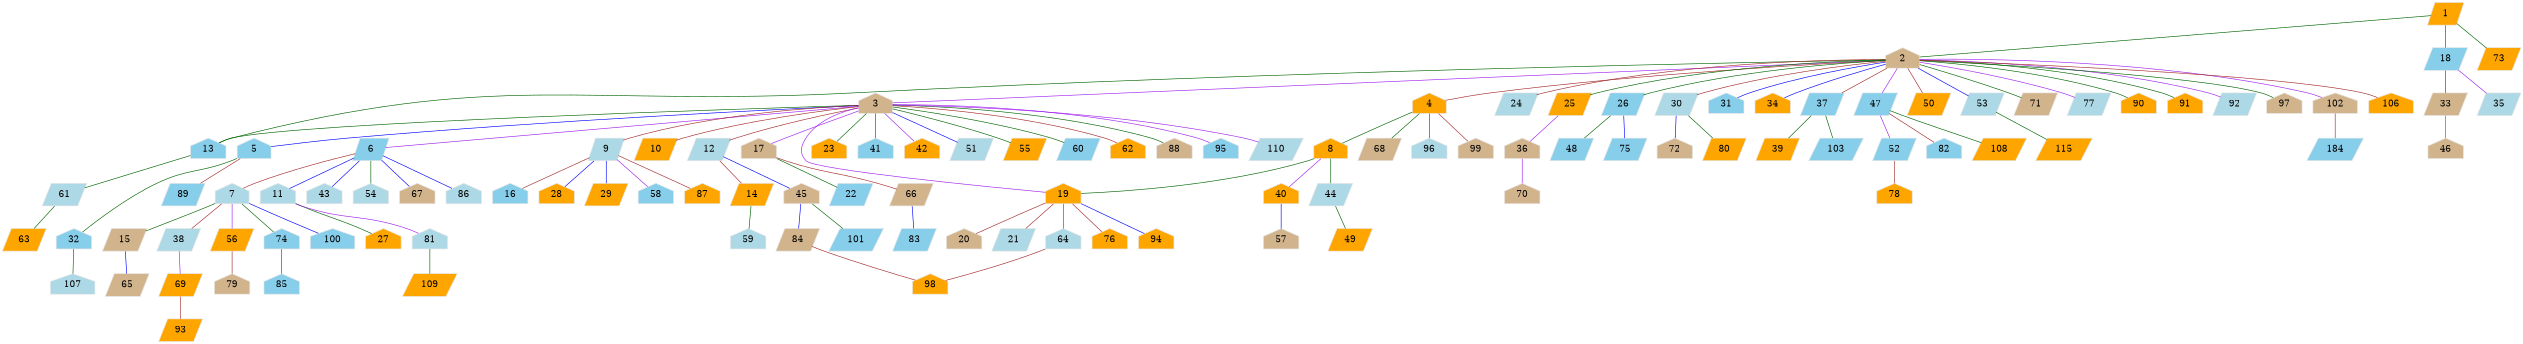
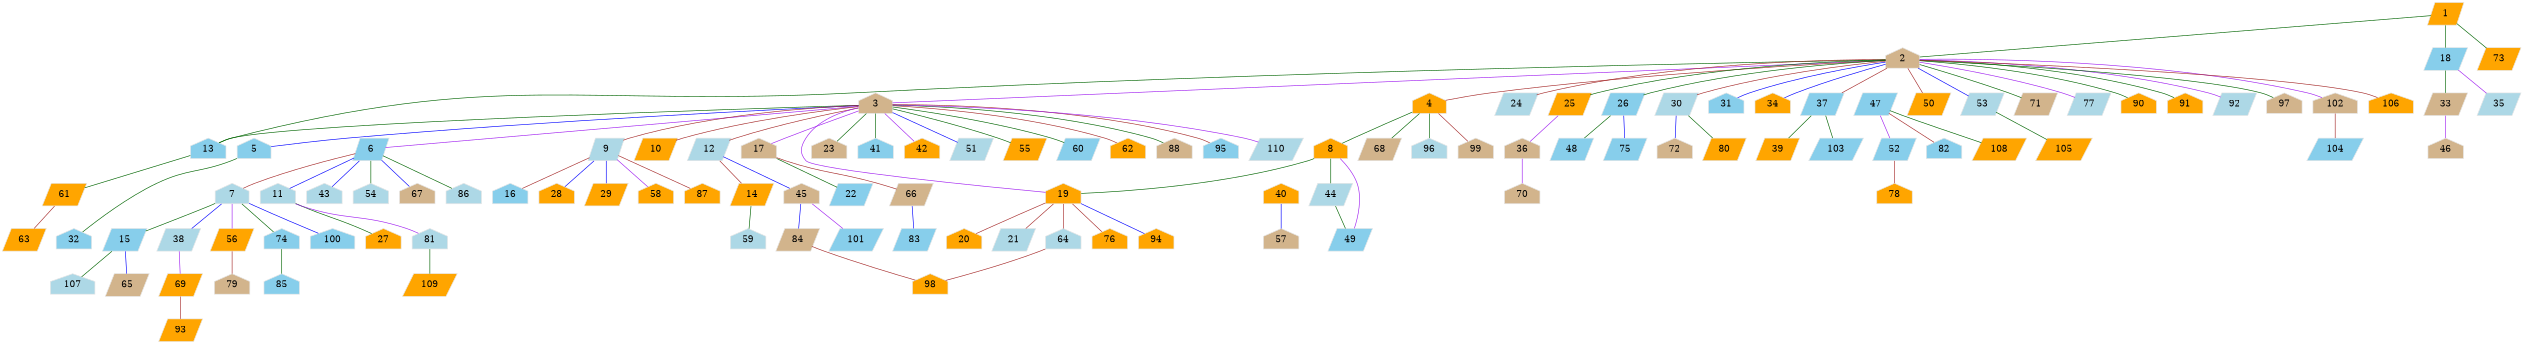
(1890, 81) -> none
(1053, 113) -> (1053, 113)
(829, 149) -> (829, 149)
(2064, 149) -> (2064, 149)
(2335, 149) -> (2335, 149)
(417, 172) -> (417, 172)
(1305, 173) -> (1359, 191)
(64, 195) -> (64, 195)
(183, 195) -> none
(656, 195) -> (656, 195)
(207, 216) -> (207, 216)
(828, 216) -> (828, 216)
(44, 217) -> (44, 217)
(125, 240) -> (125, 240)
(964, 240) -> (964, 240)
(1350, 240) -> (1350, 240)
(73, 261) -> (97, 264)
